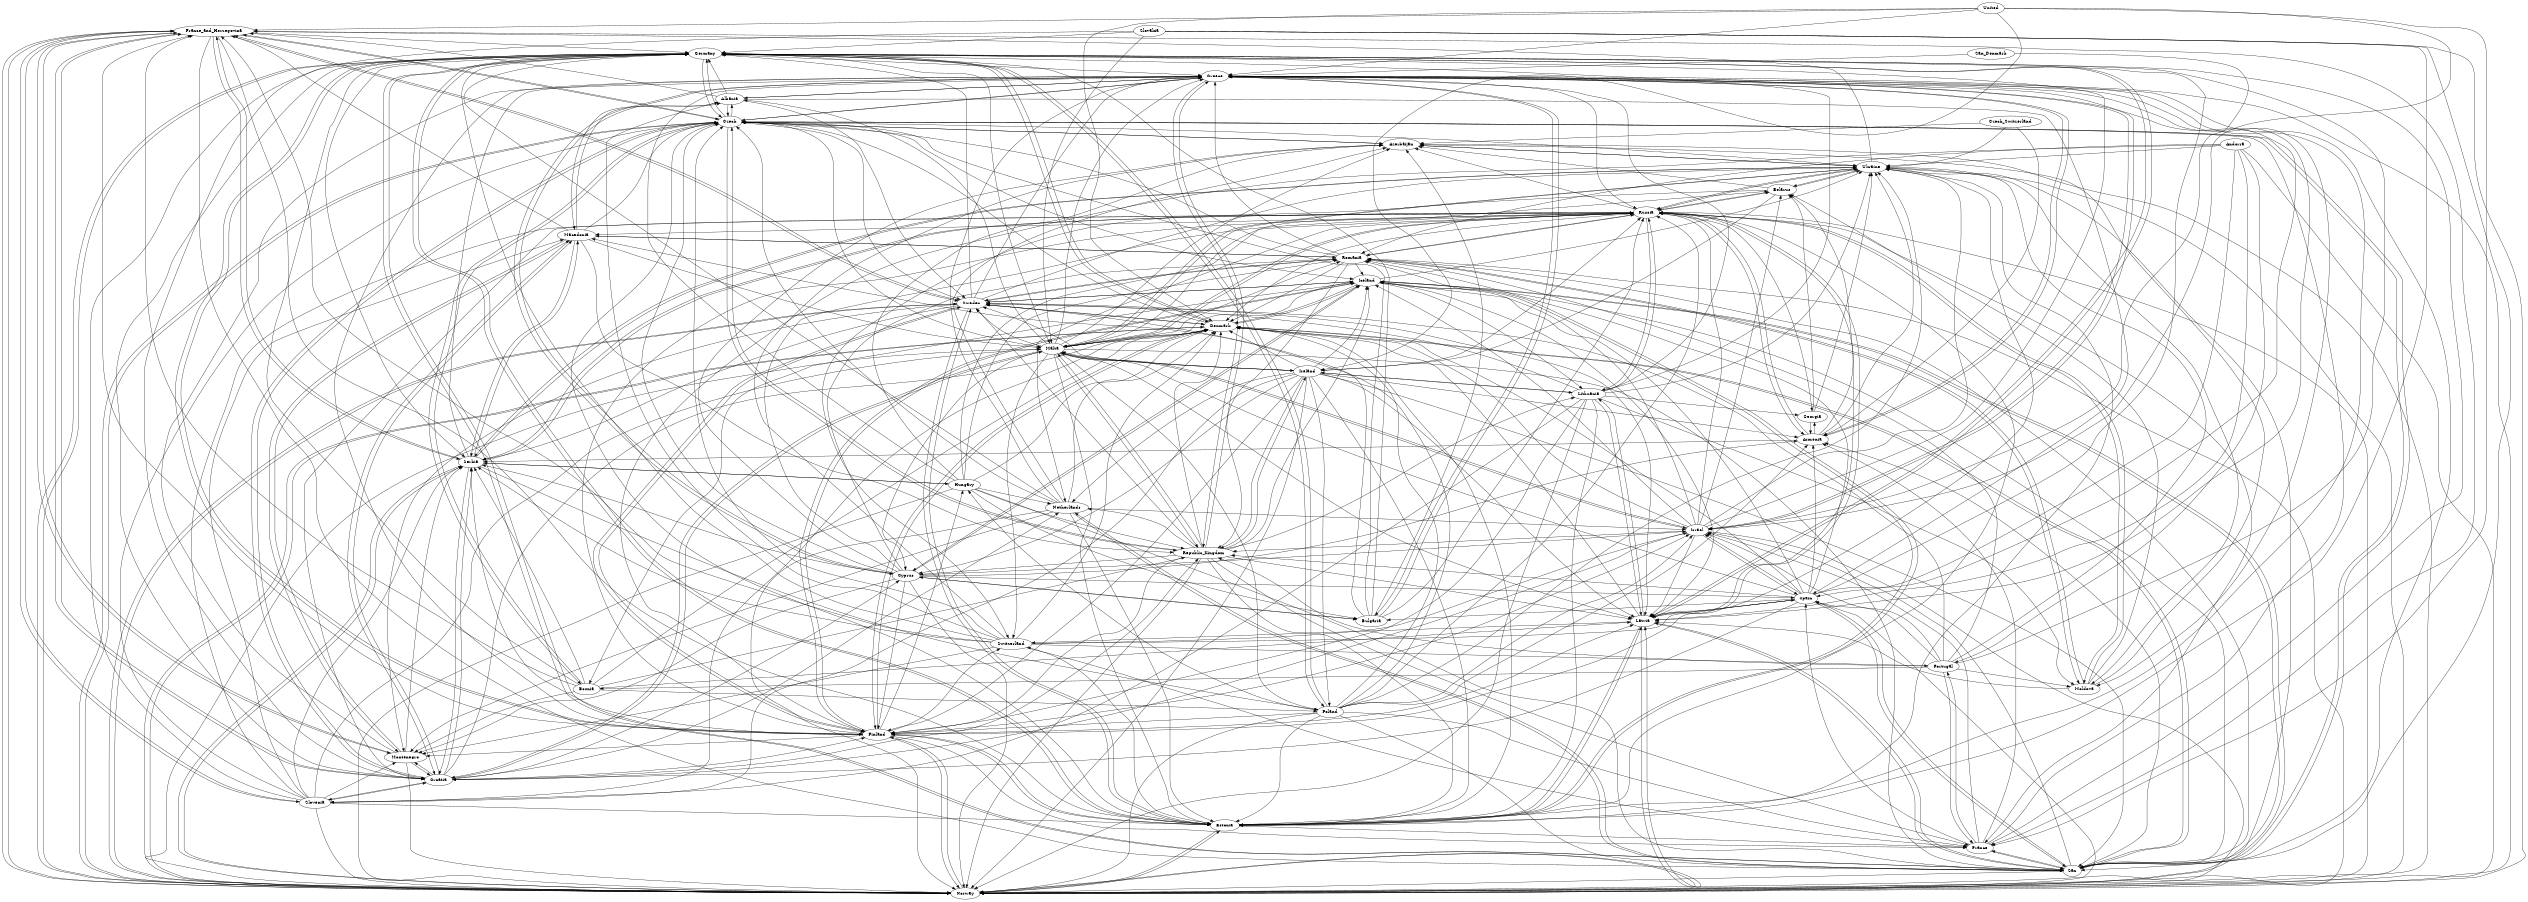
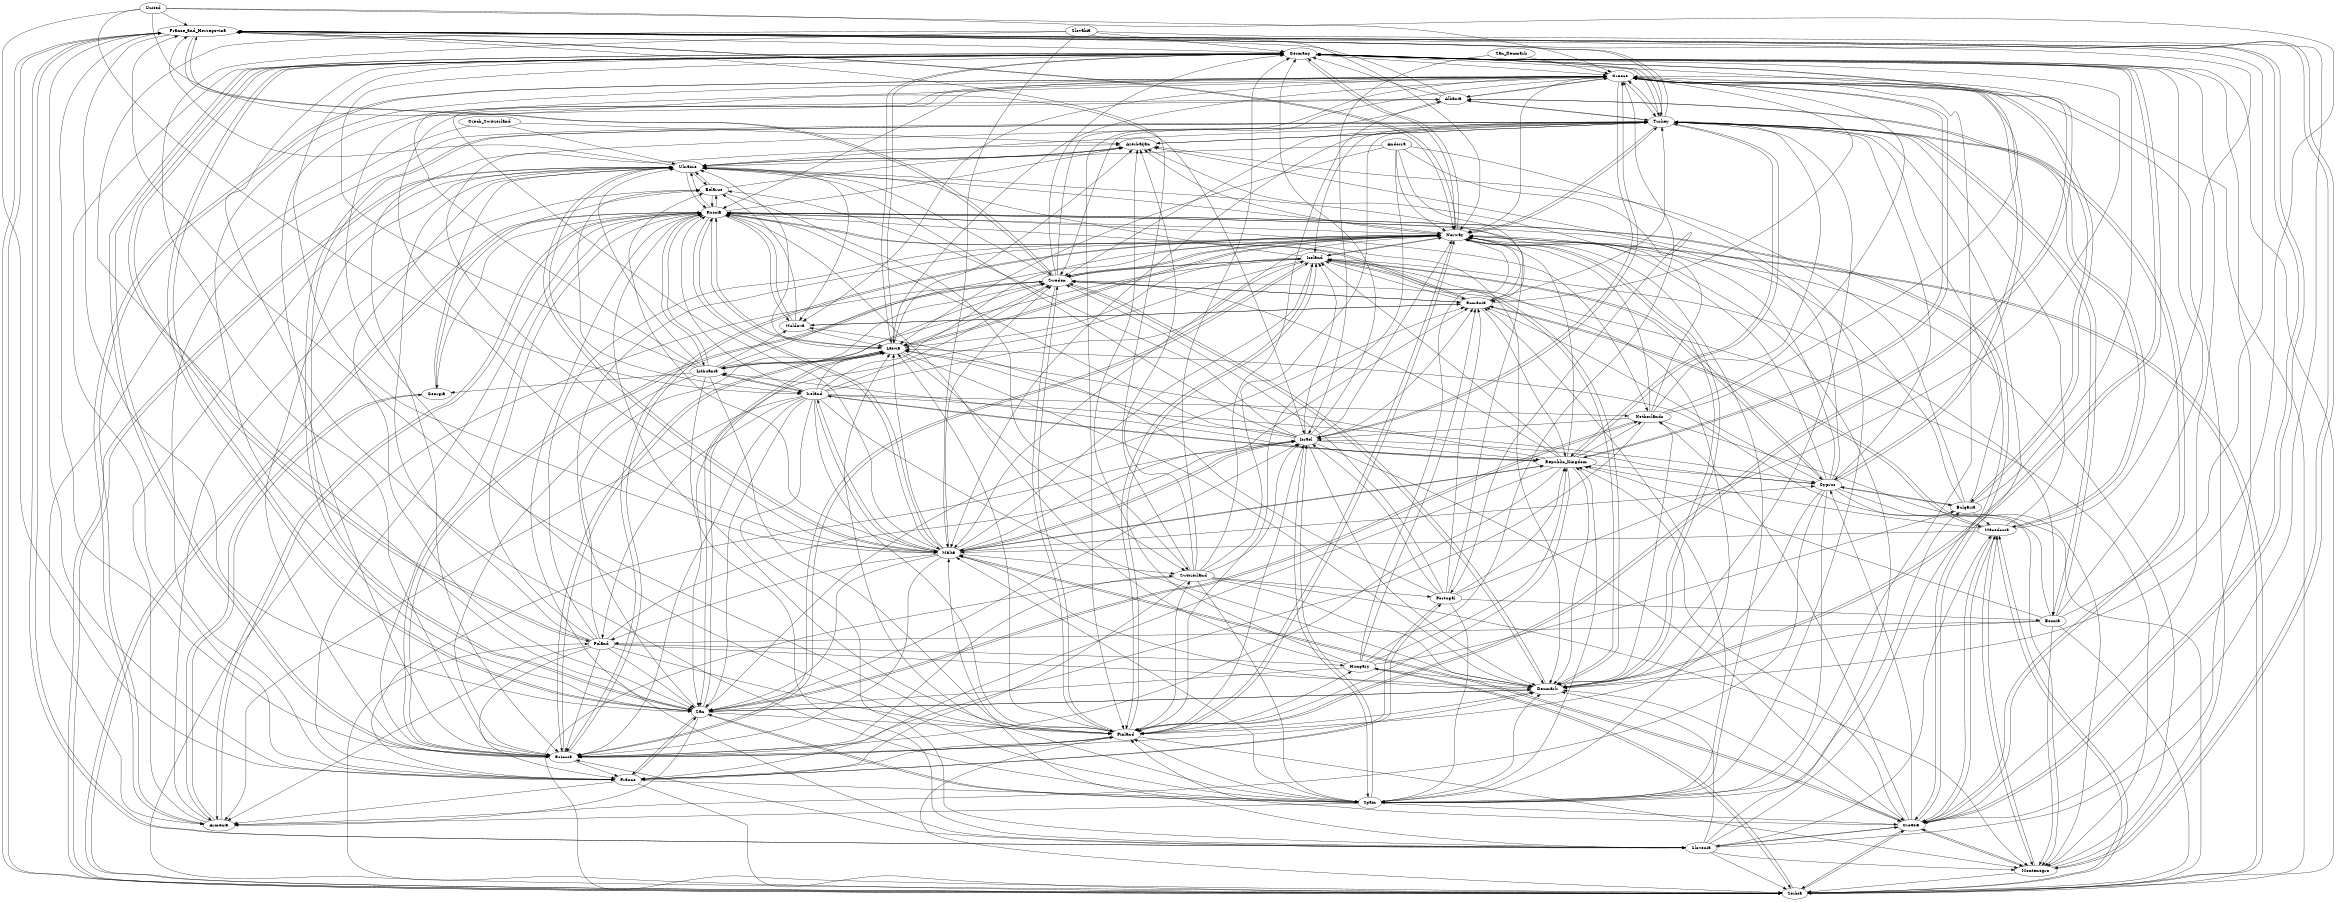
(730, 122) -> (1661, 122)
(1142, 223) -> (1878, 282)
(2110, 223) -> (994, 257)
(1297, 288) -> none
(1142, 451) -> (971, 881)
(957, 464) -> (889, 722)
(1013, 496) -> none
